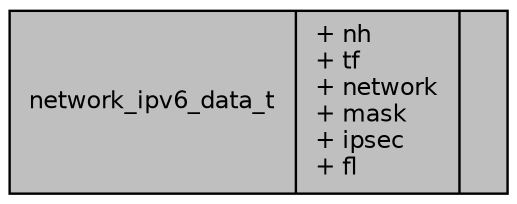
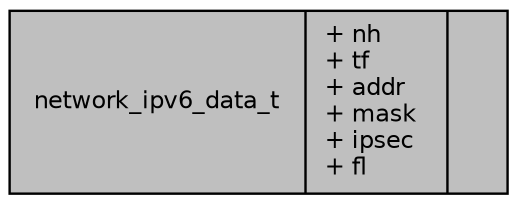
(378, 88) -> (366, 88)
